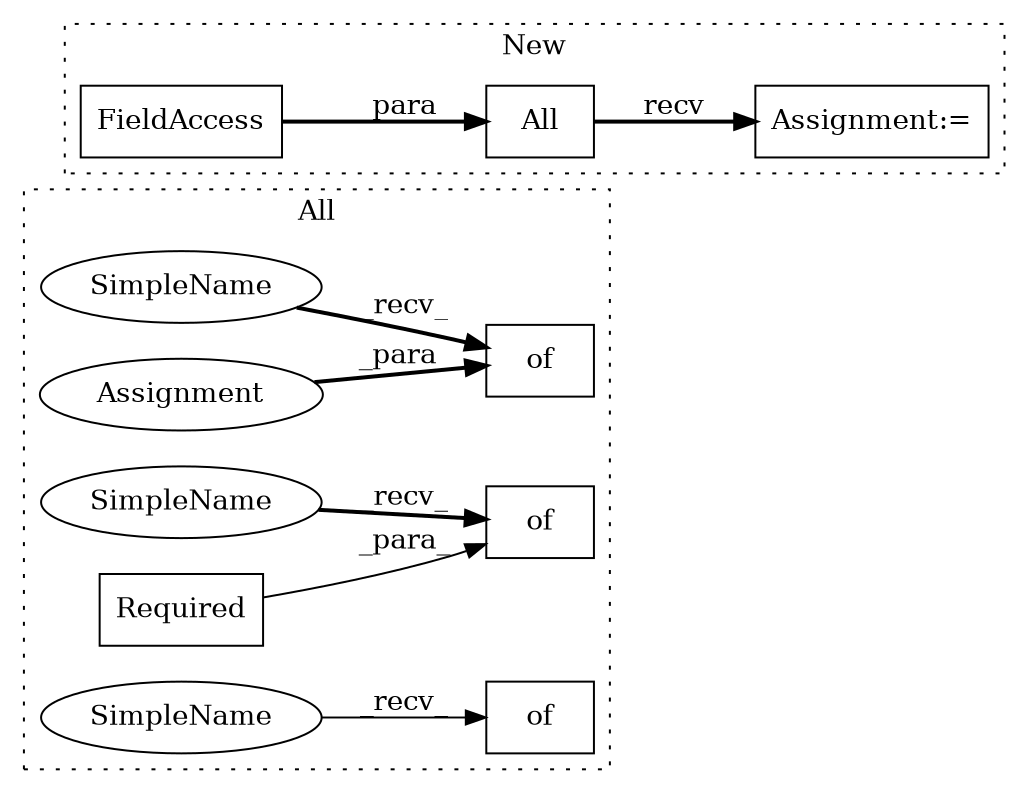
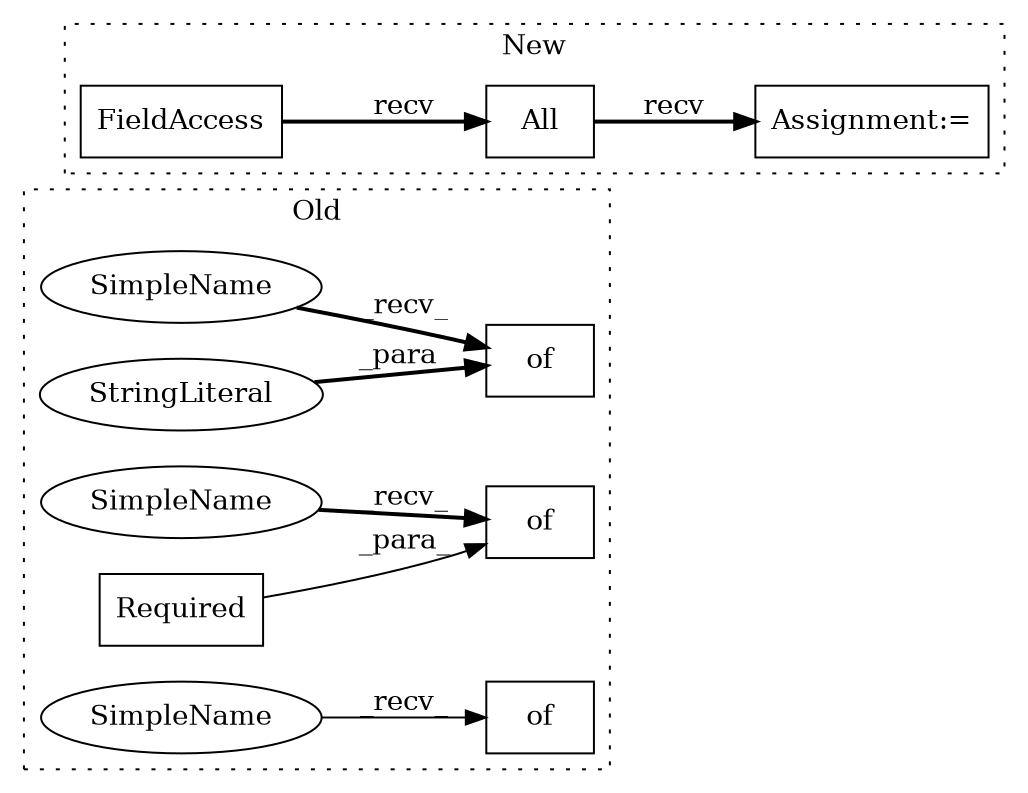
(405, 107) -> (405, 107)
(317, 212) -> (317, 212)
(181, 395) -> (181, 395)
